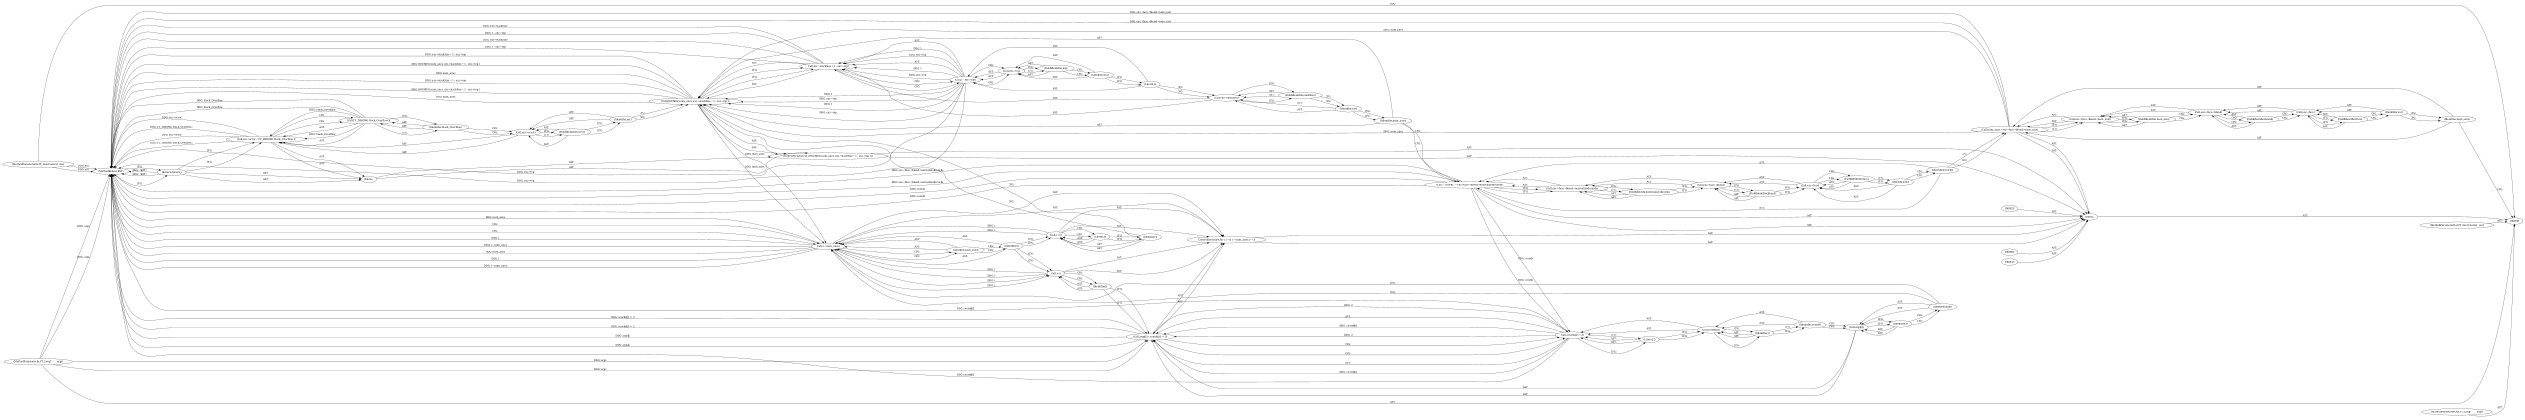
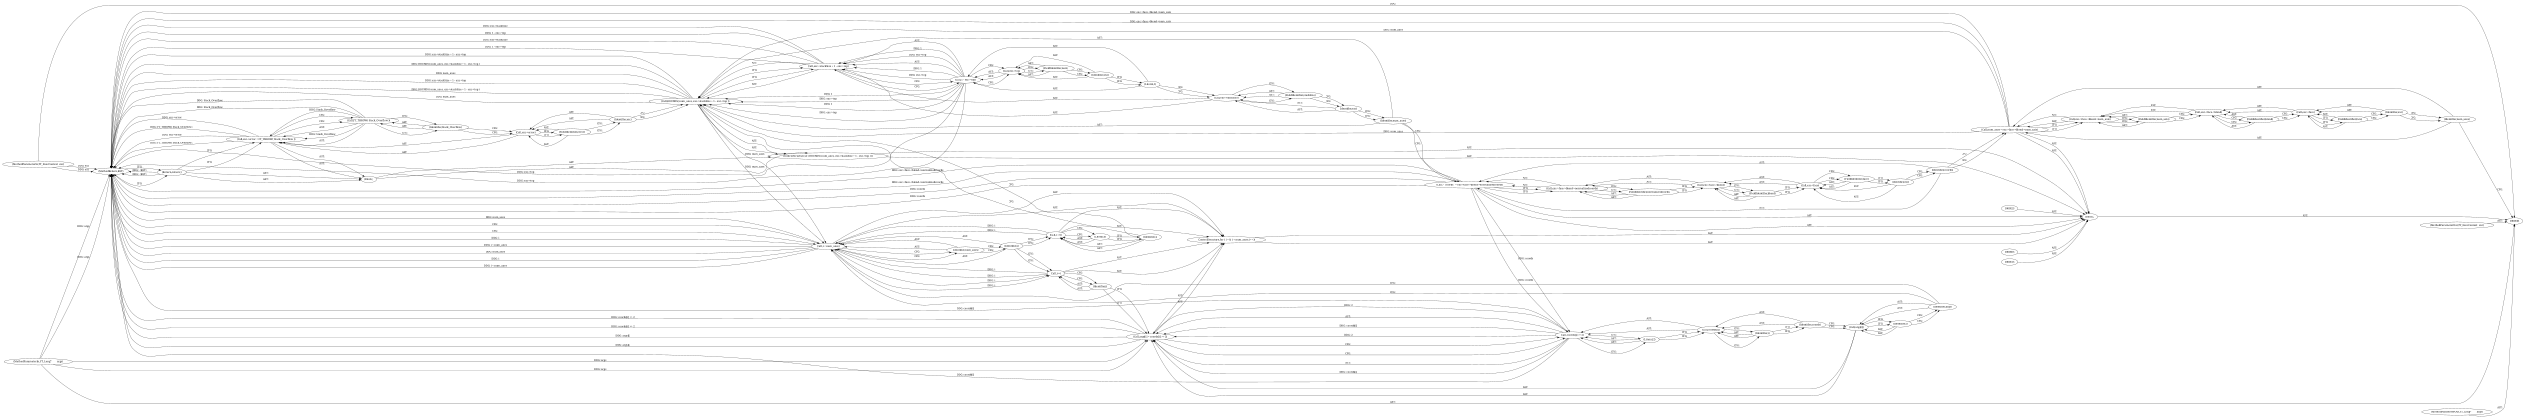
(1056, 68) -> (1056, 68)
